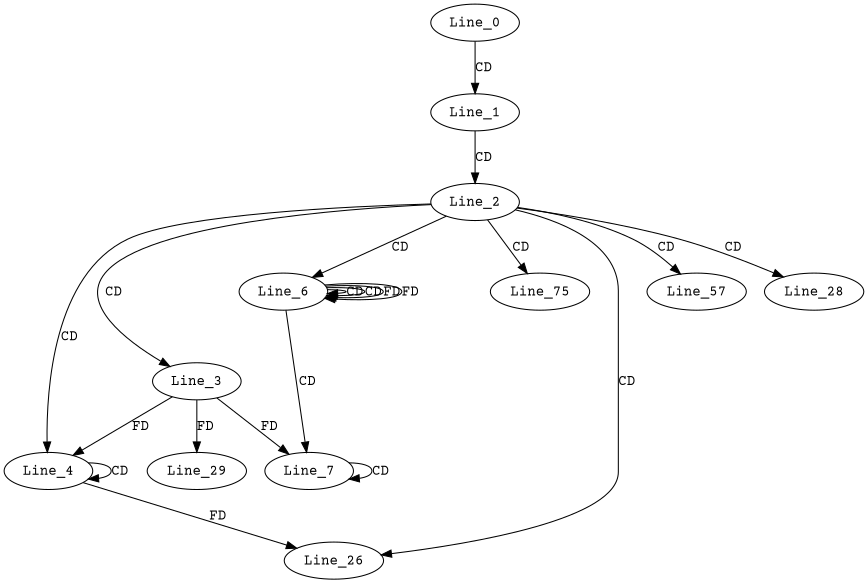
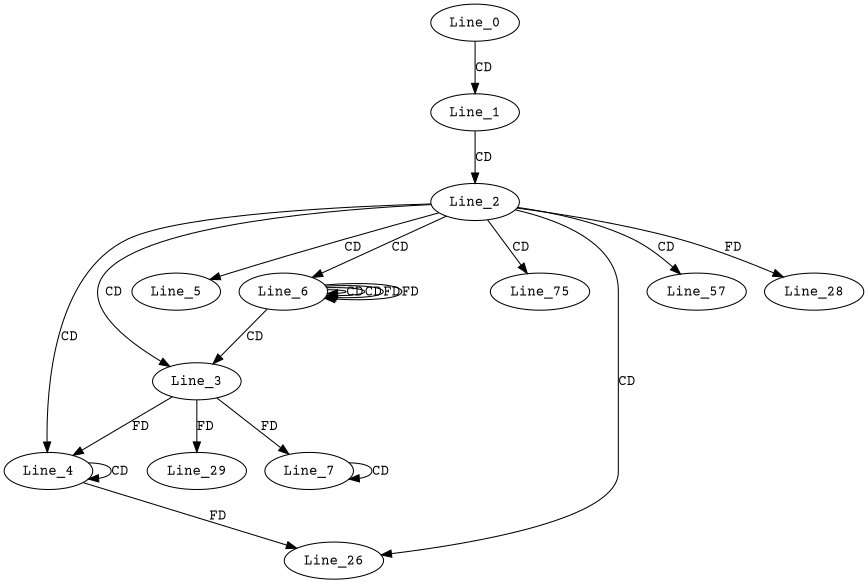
(733, 247) -> (733, 247)
none -> (176, 292)
(296, 376) -> (244, 333)
